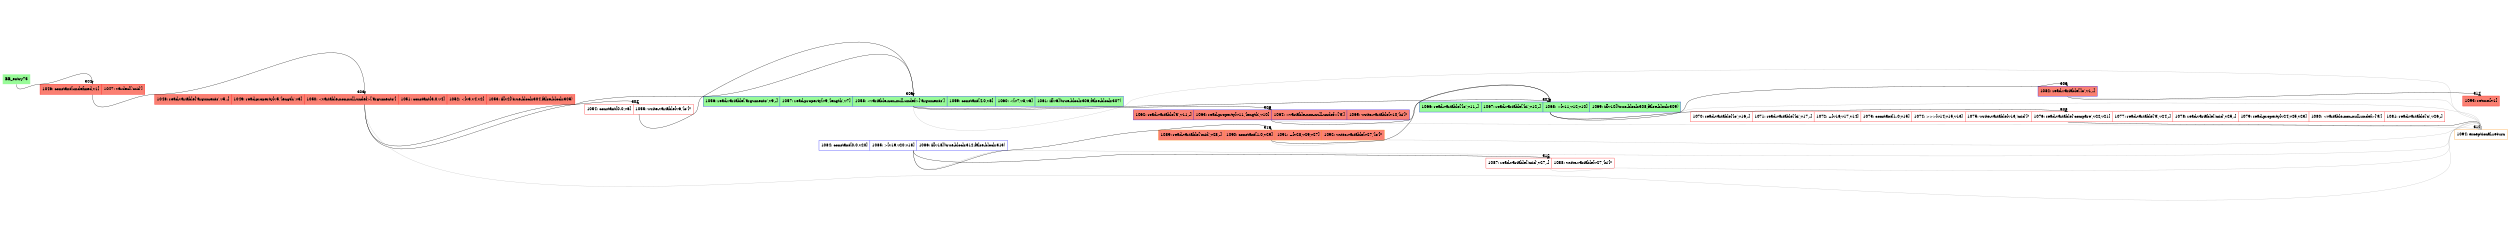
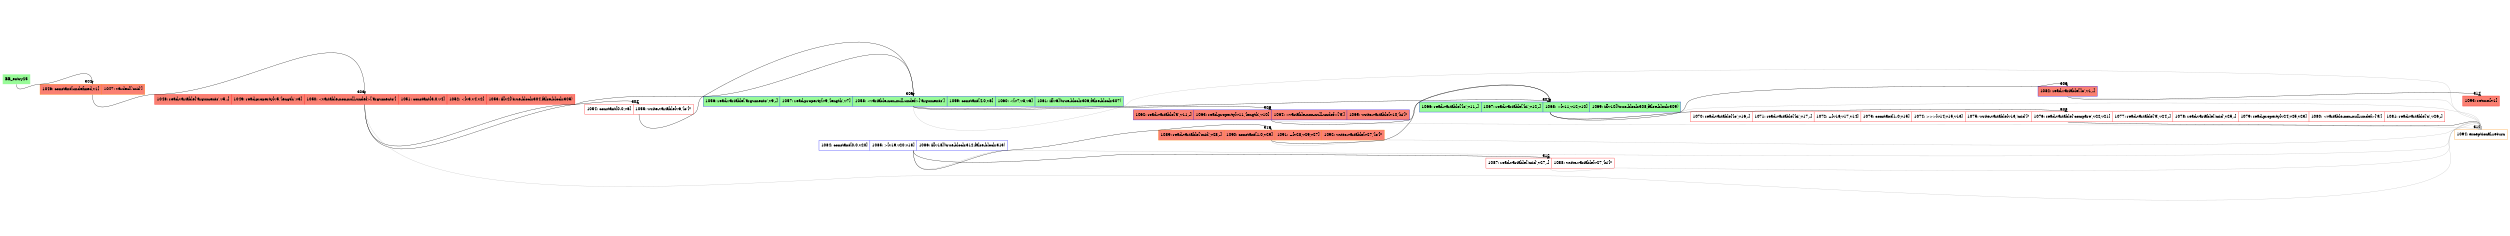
(16, 79) -> (16, 79)
(92, 89) -> (92, 89)
